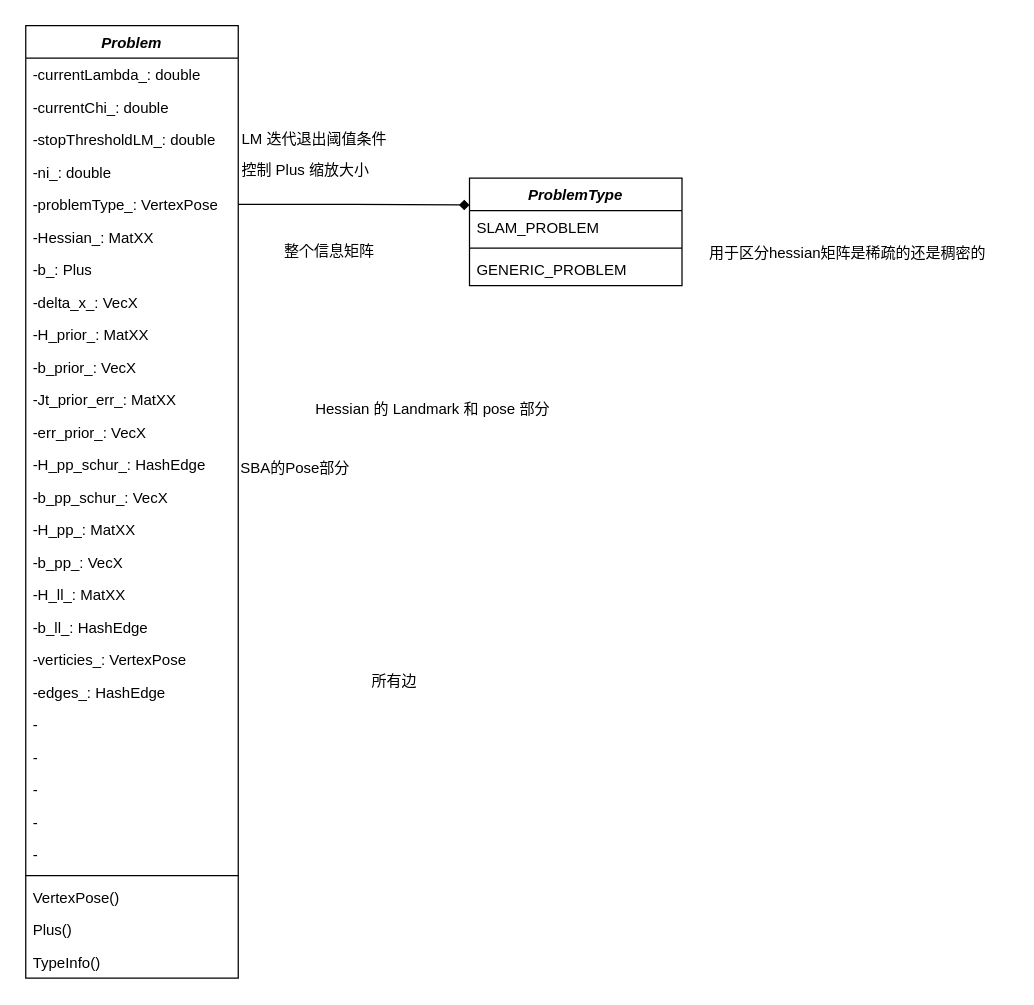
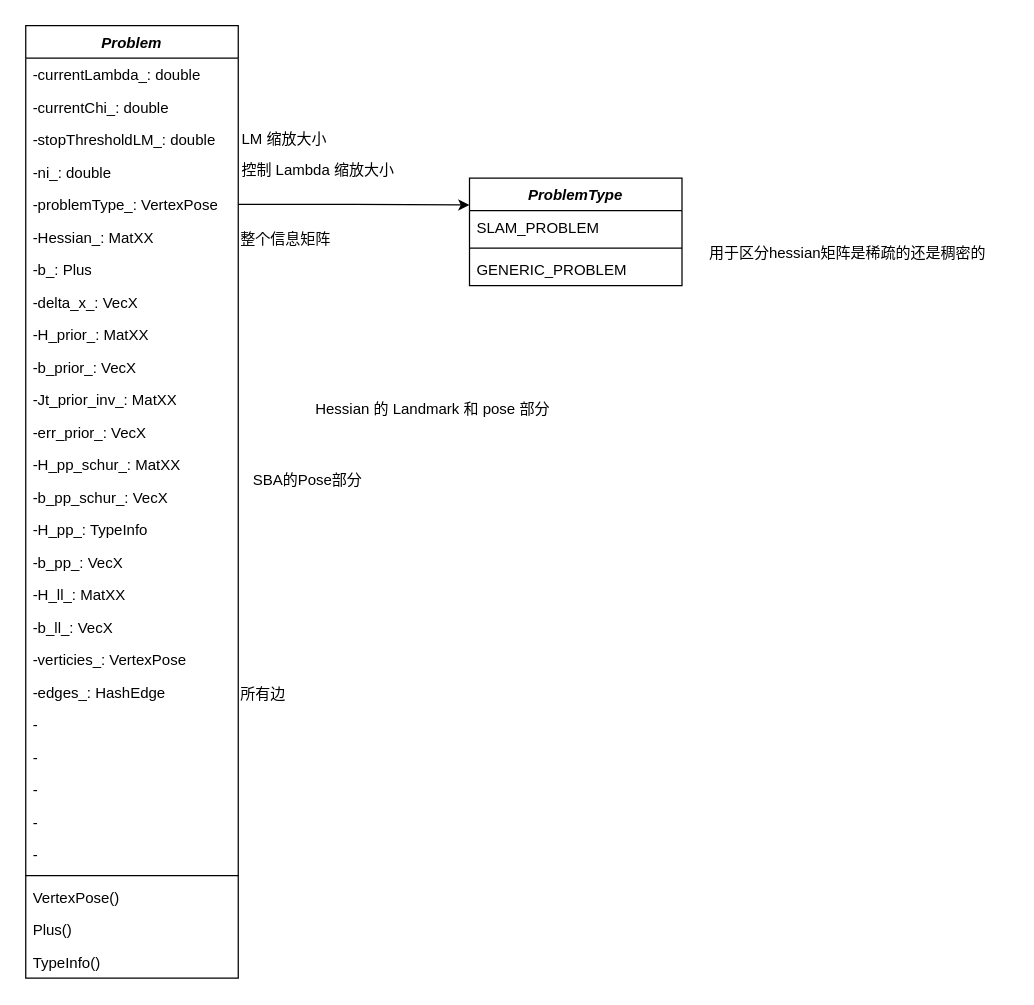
(313, 139) -> (283, 139)
(306, 171) -> (317, 171)
(459, 205) -> (459, 205)
(339, 251) -> (295, 239)
(115, 401) -> (114, 401)
(122, 466) -> (109, 466)
(304, 468) -> (317, 480)
(84, 531) -> (96, 531)
(93, 628) -> (76, 628)
(404, 681) -> (273, 694)
